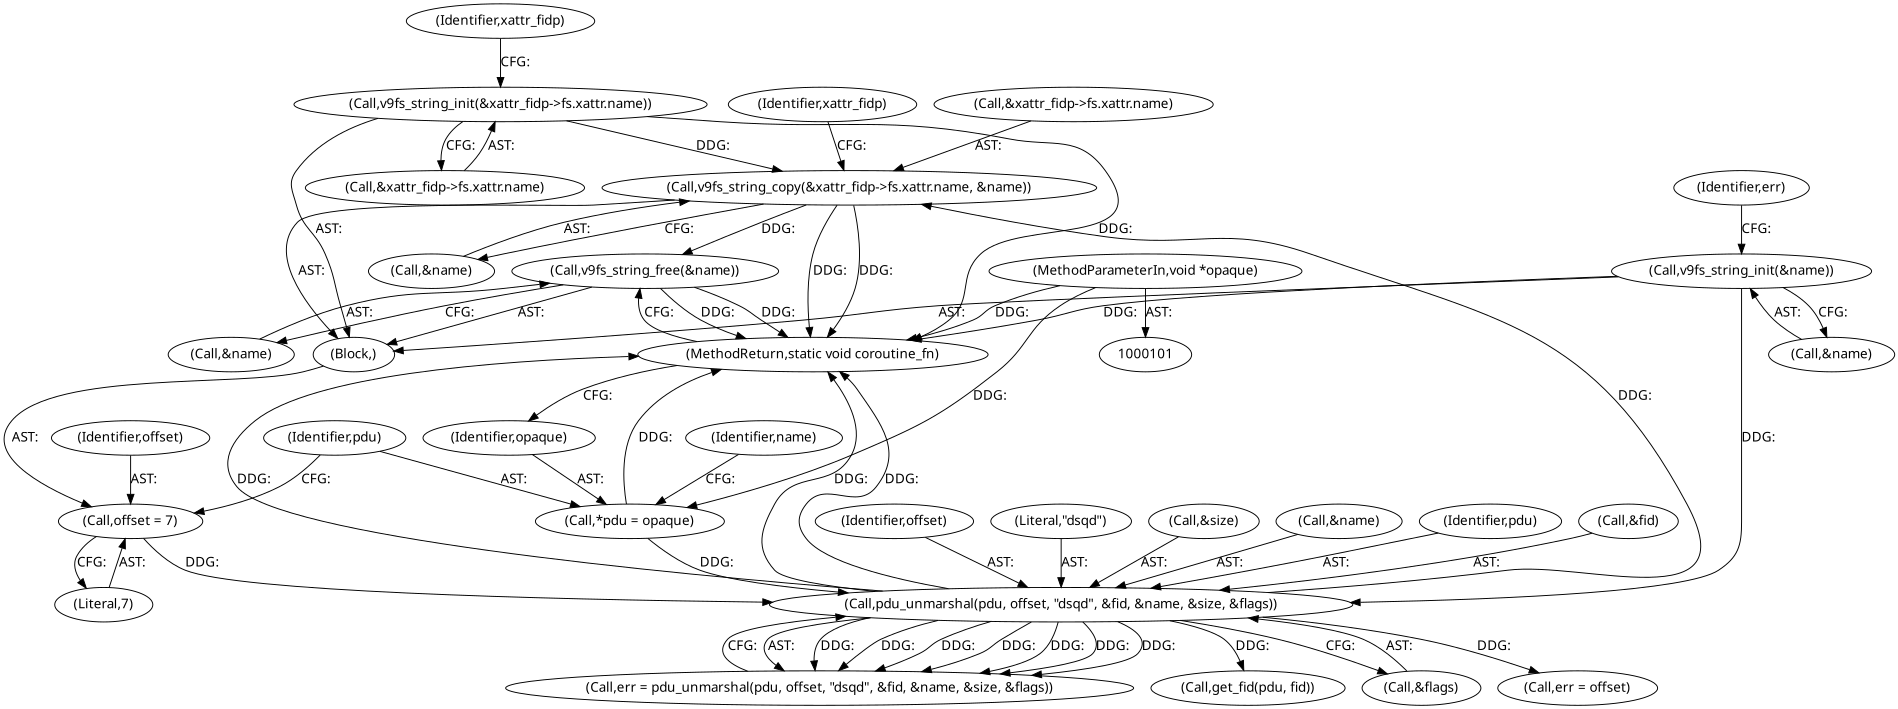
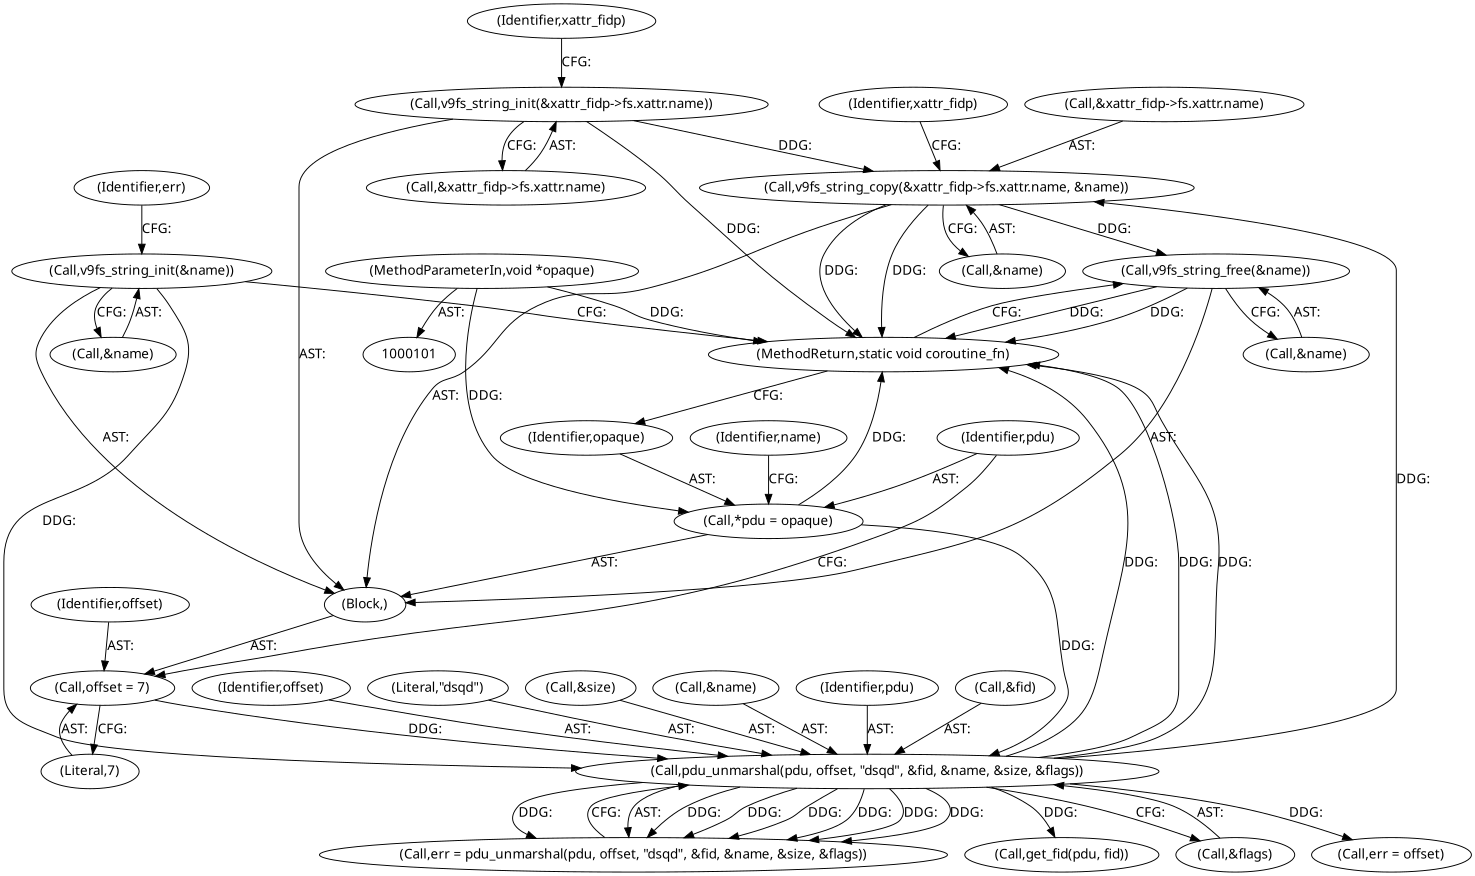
(1122, 313) -> (594, 313)
none -> (559, 565)
